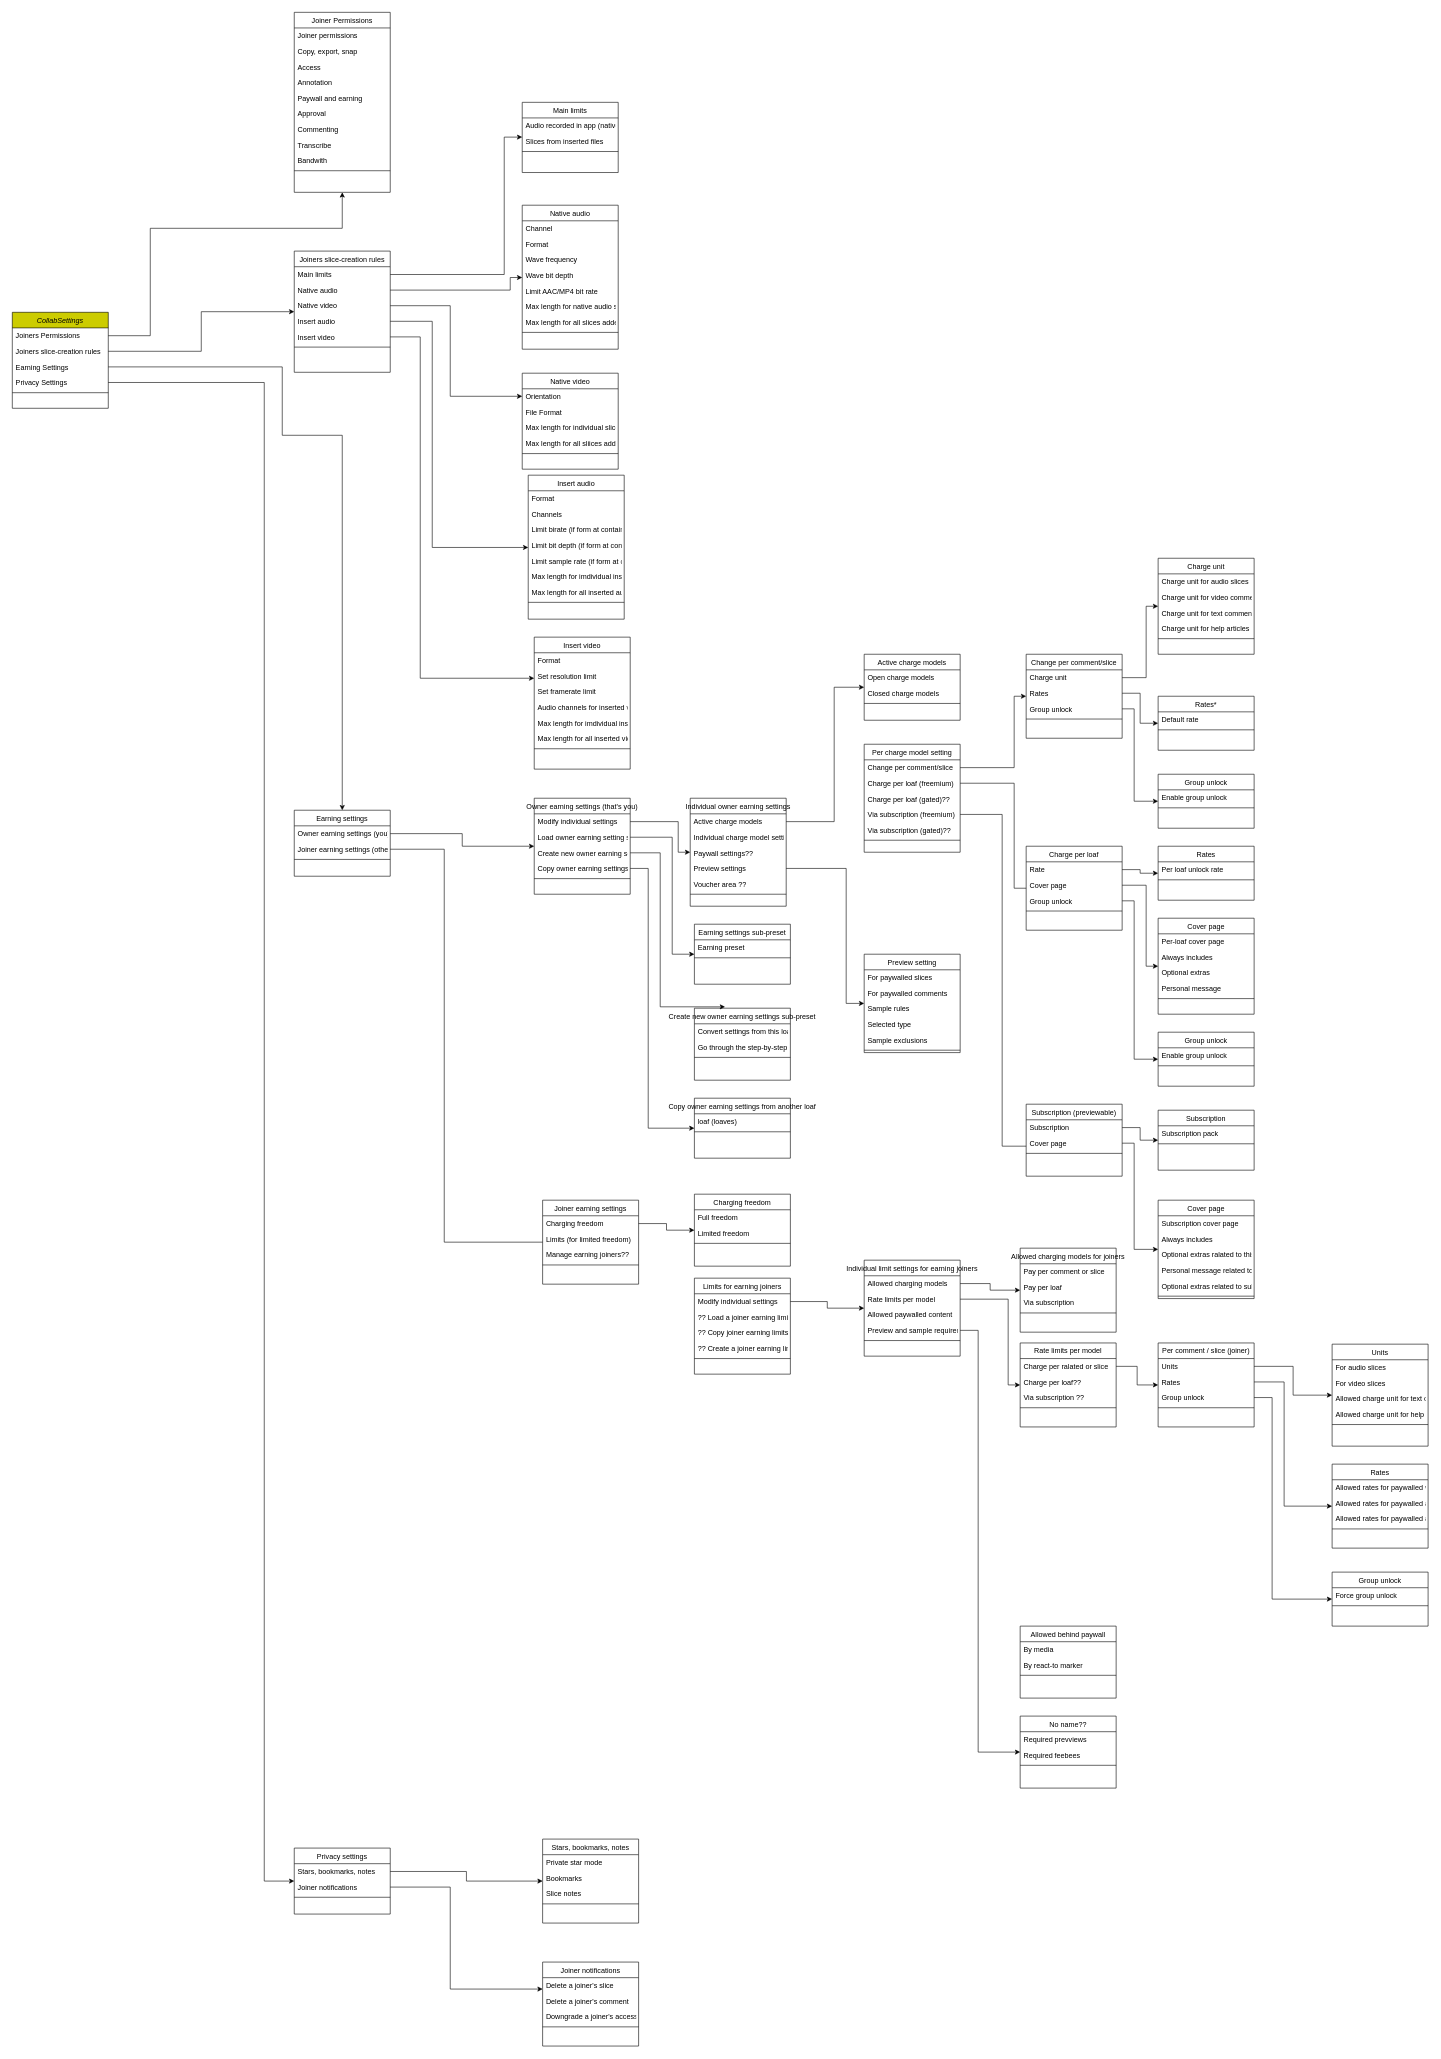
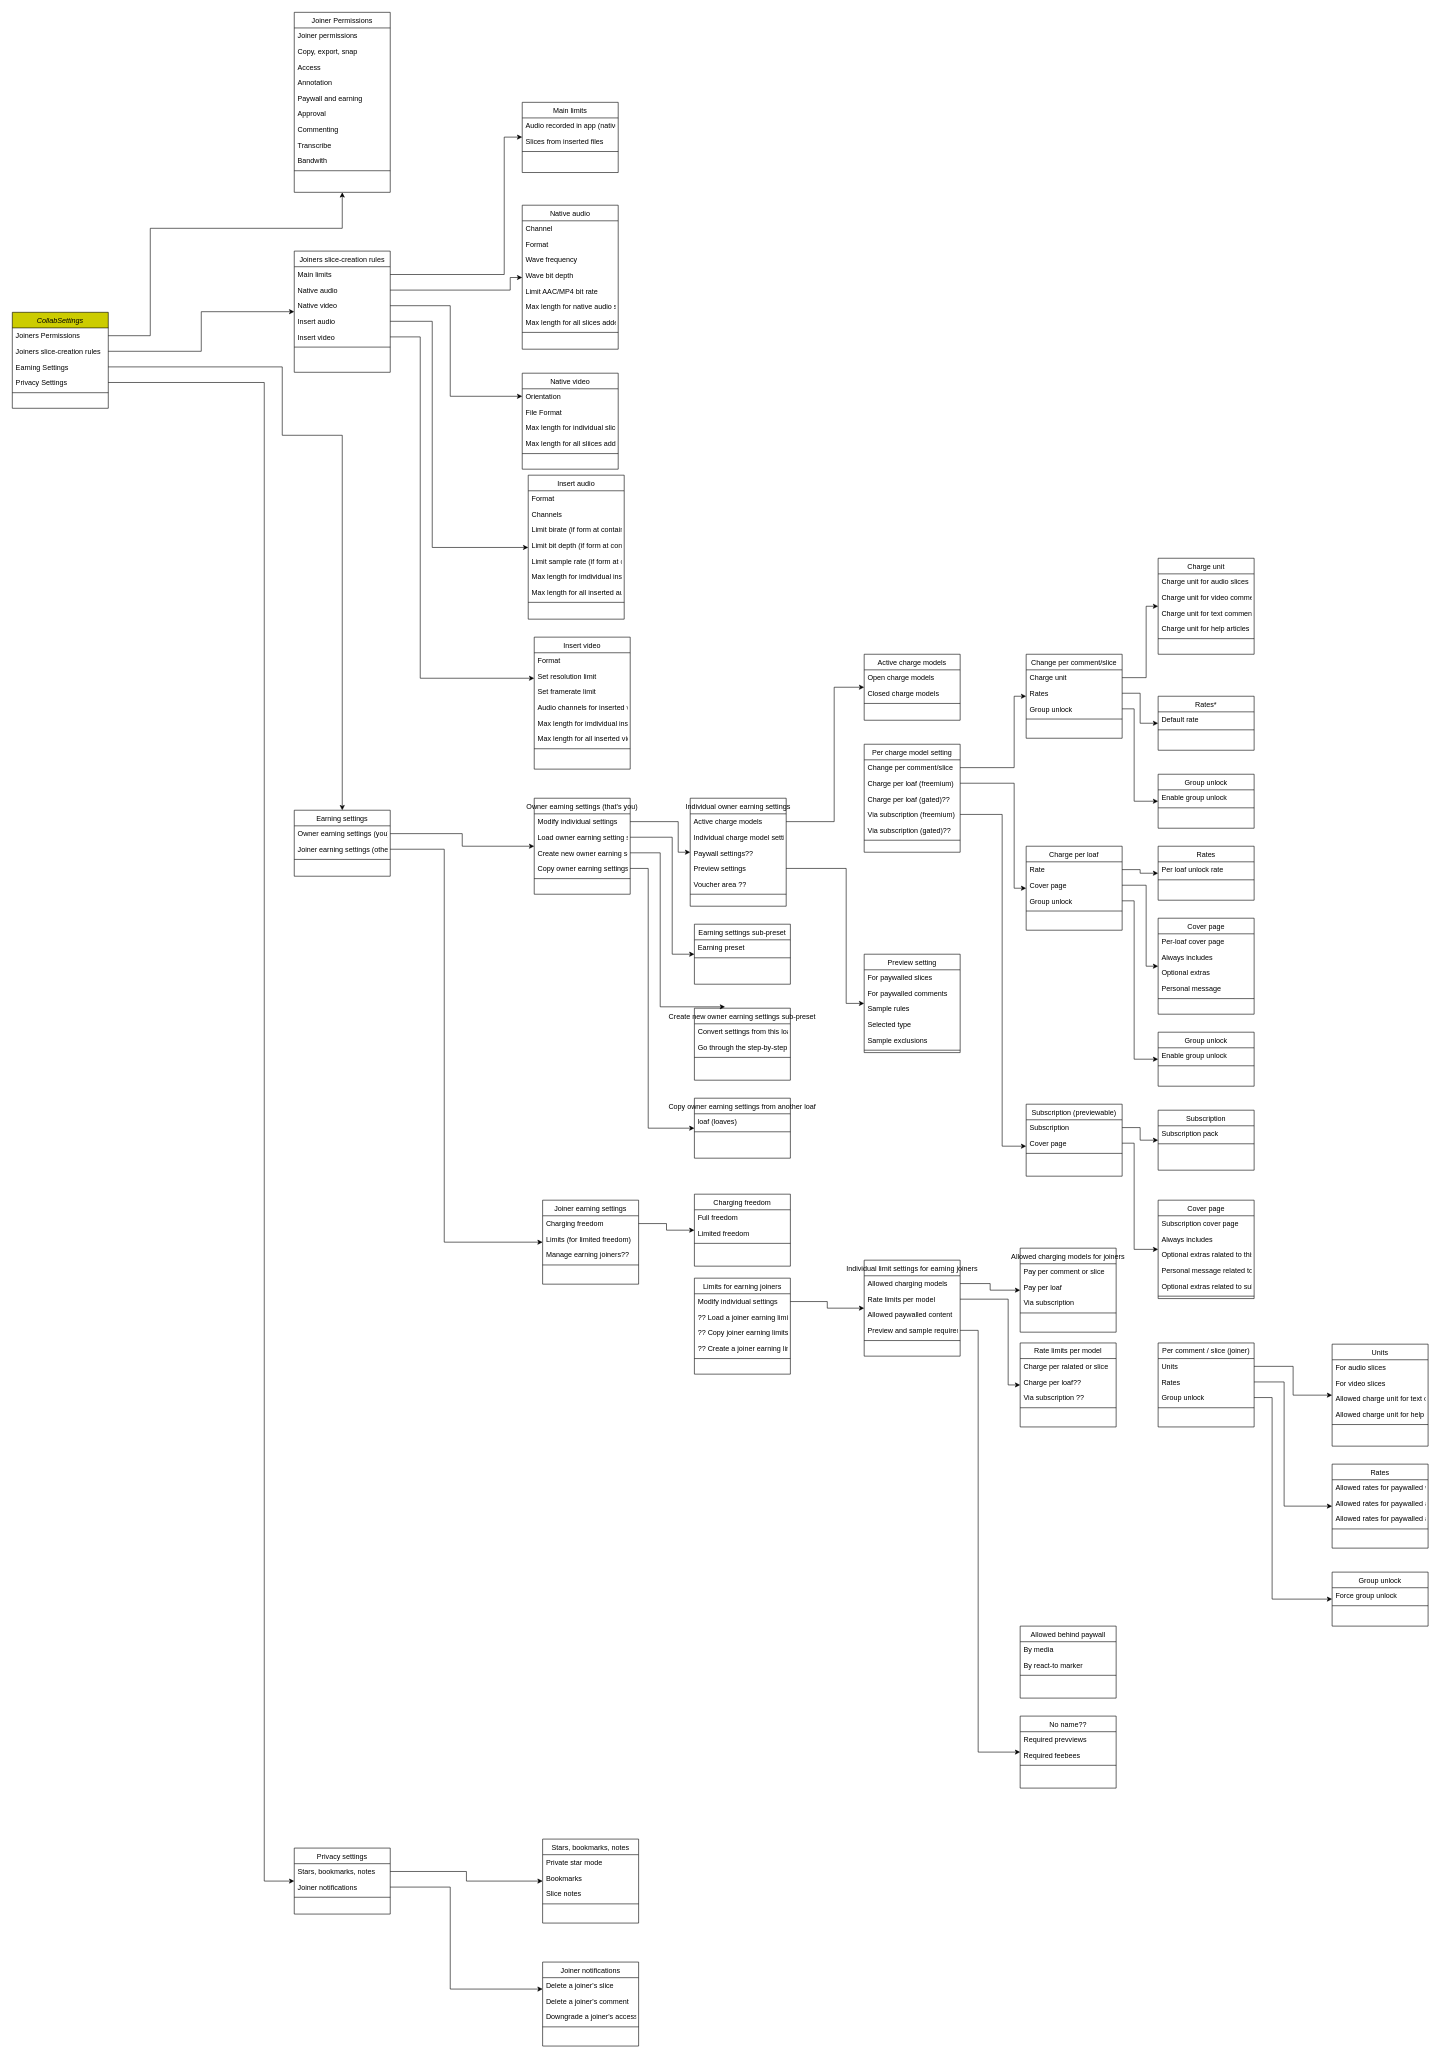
(1021, 888) -> (1020, 888)
(1021, 1146) -> (1020, 1146)
(538, 1242) -> (537, 1242)
(1128, 1367) -> none
